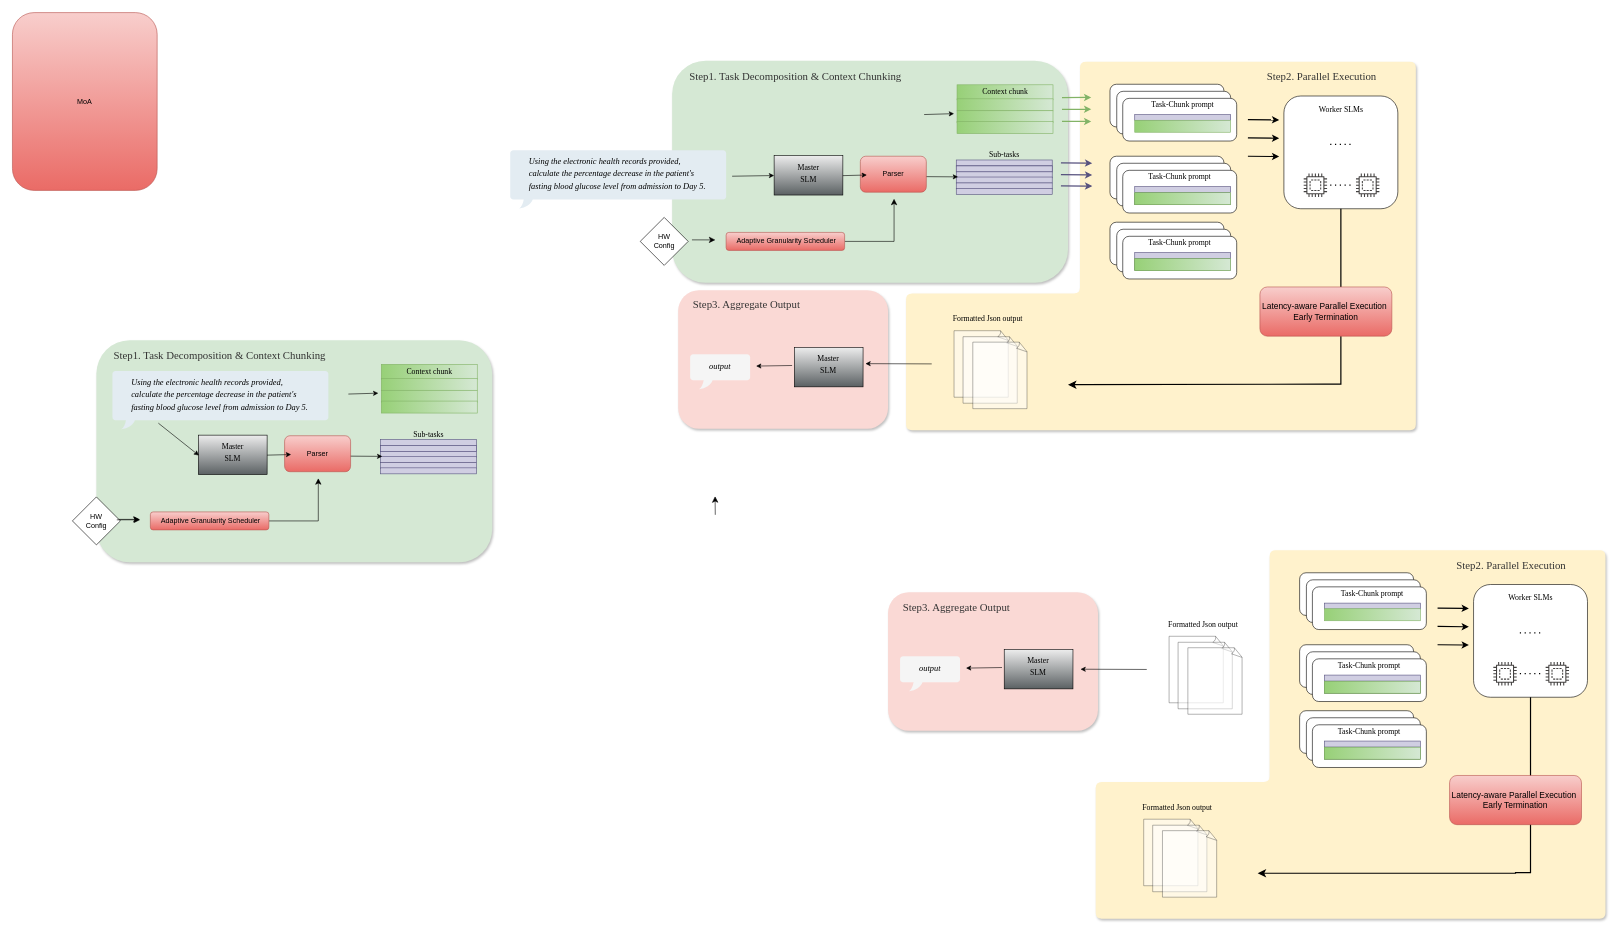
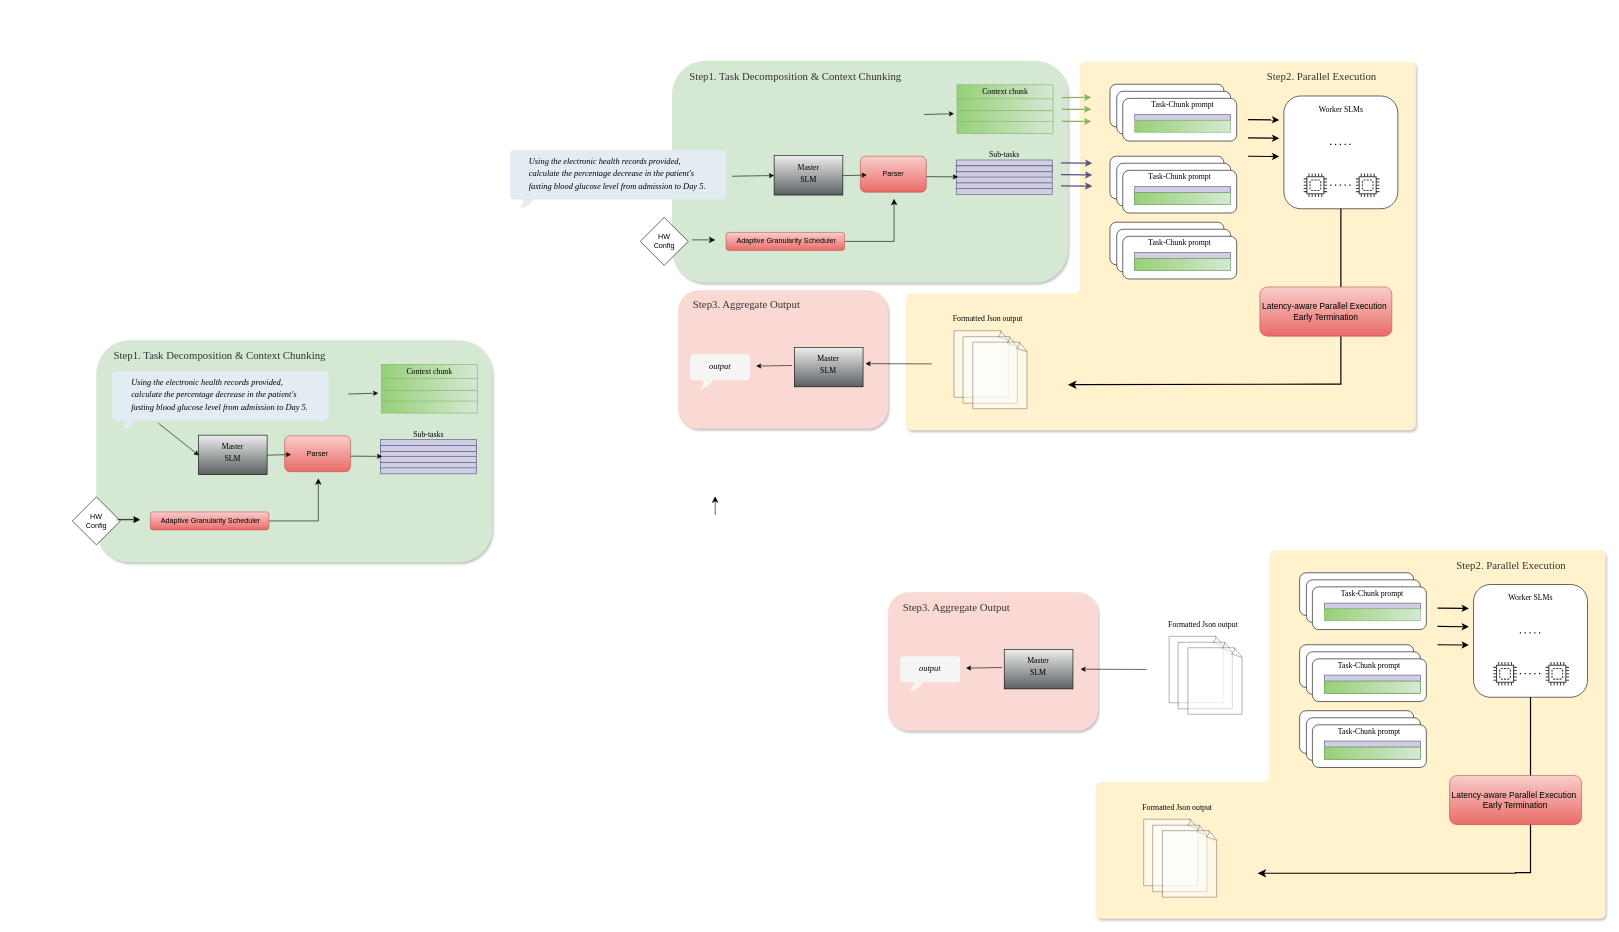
(85, 102) -> none
